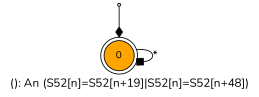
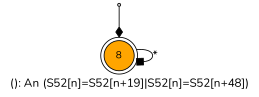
(119, 56) -> (119, 56)
